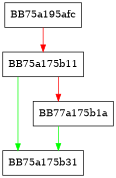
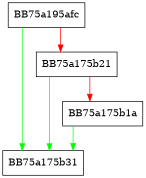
(43, 64) -> (77, 64)
none -> (22, 86)
(73, 114) -> (103, 114)
